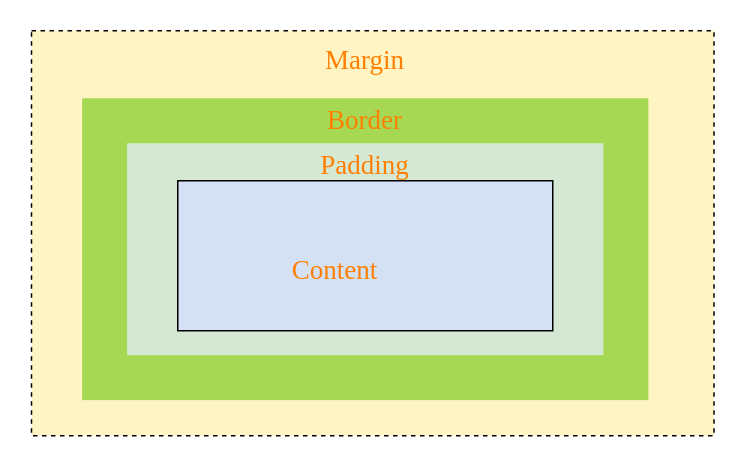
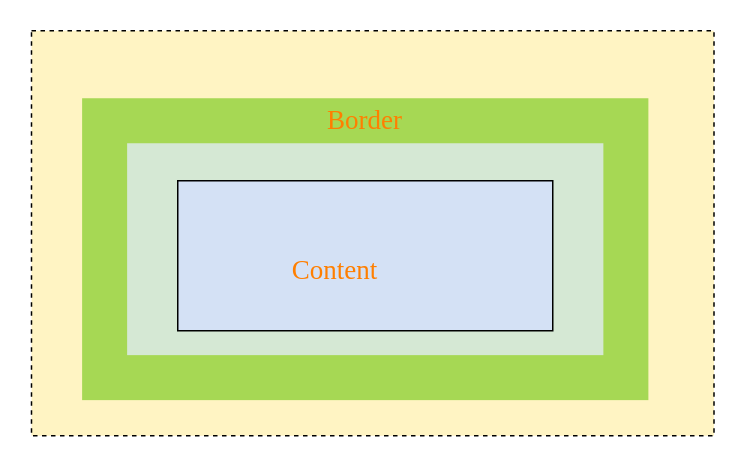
(365, 61) -> none
(365, 166) -> none
